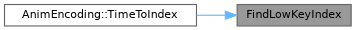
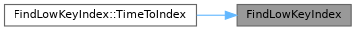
(100, 15) -> (100, 15)
